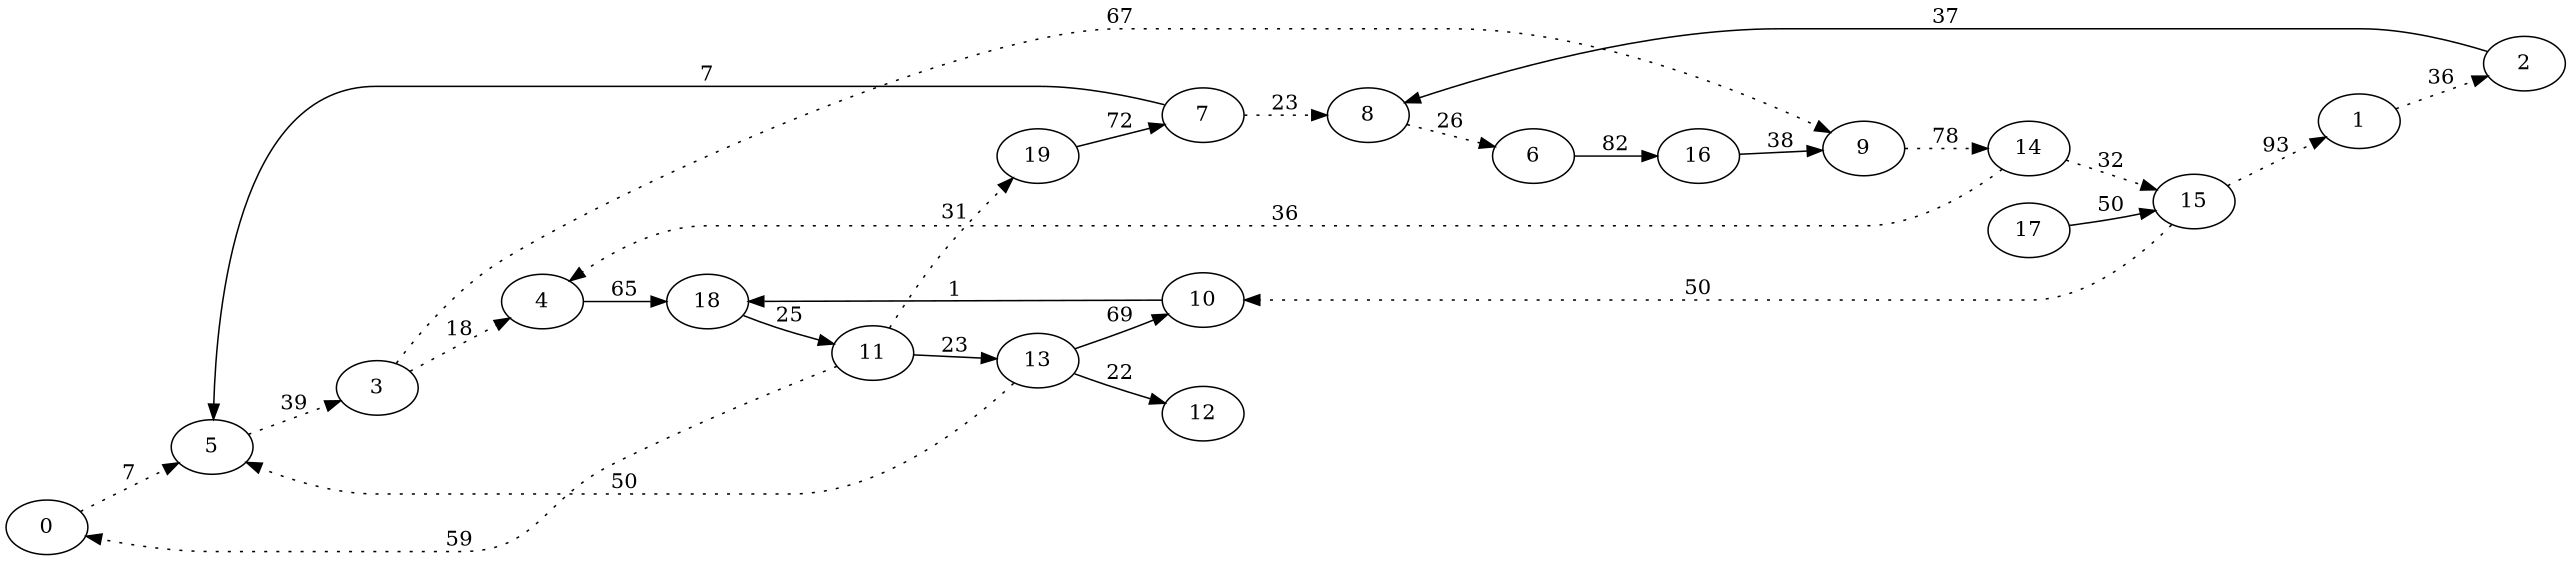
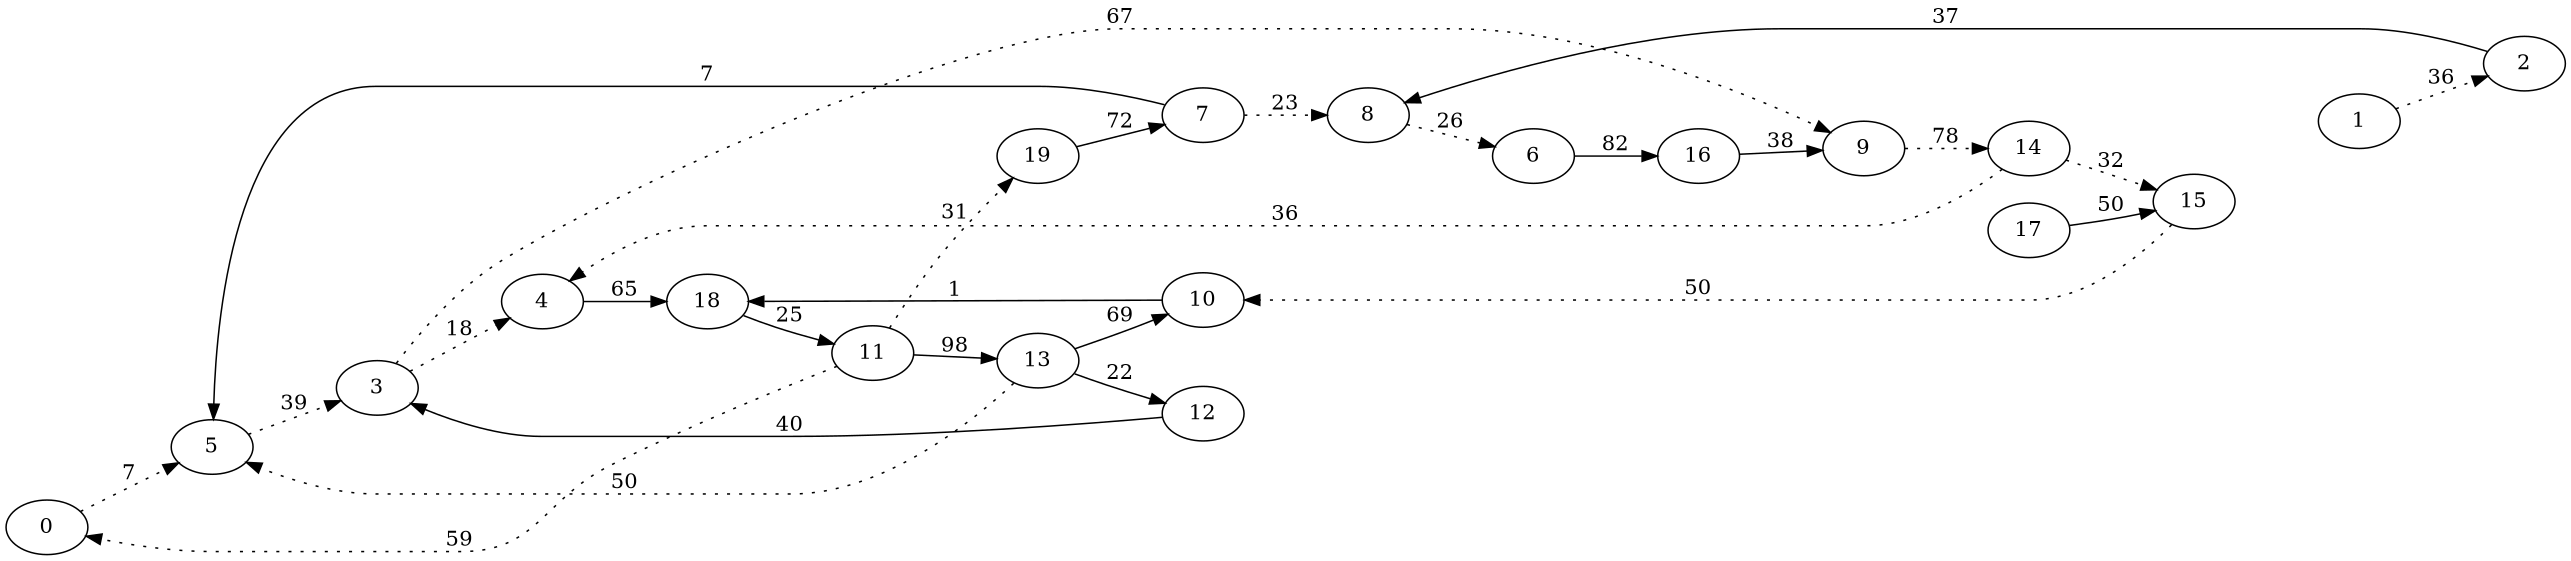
(2270, 165) -> none
(955, 346) -> (955, 346)
none -> (792, 436)
